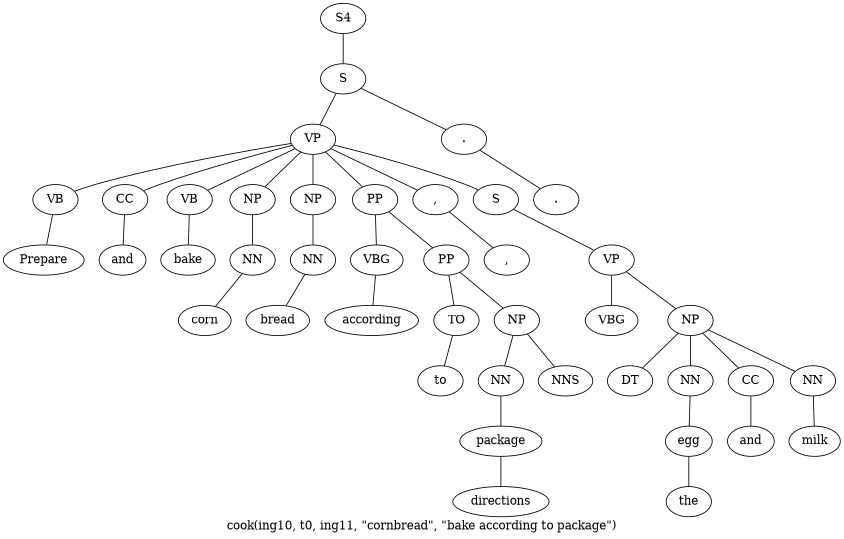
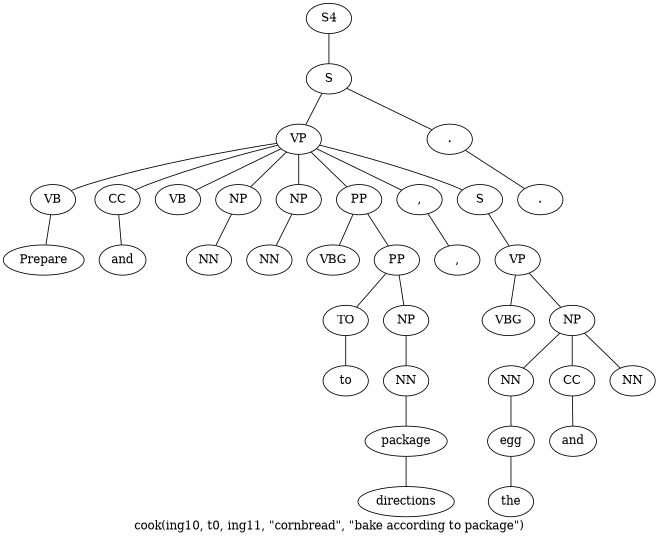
(188, 260) -> none
(205, 320) -> none
(278, 320) -> none
(372, 320) -> none
(565, 381) -> none
(630, 381) -> none
(815, 441) -> none
